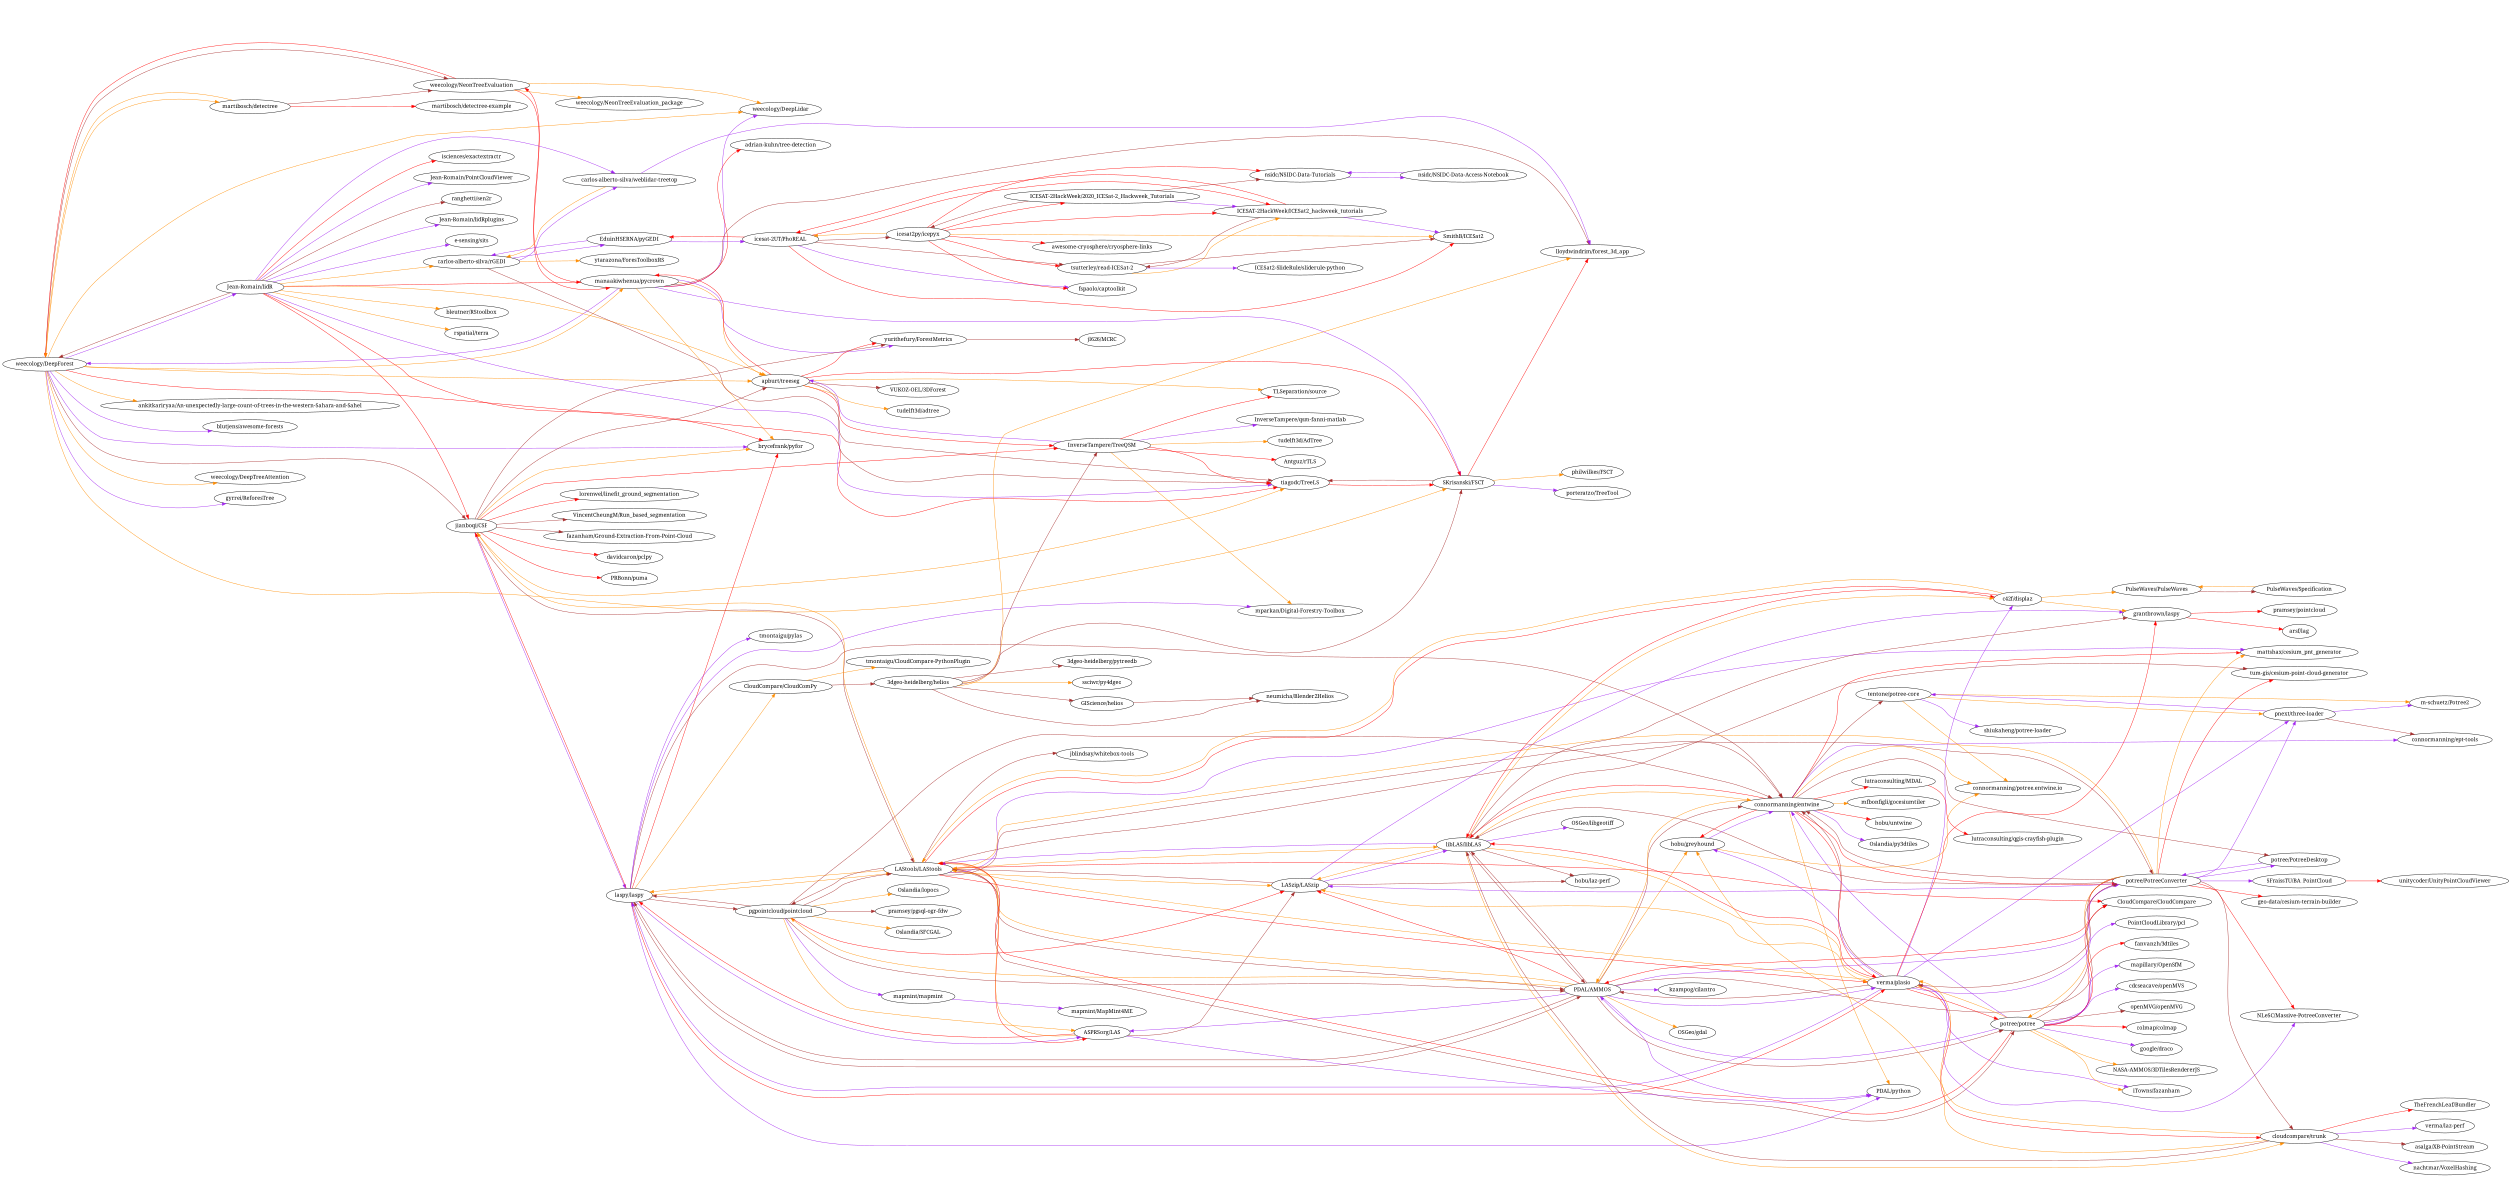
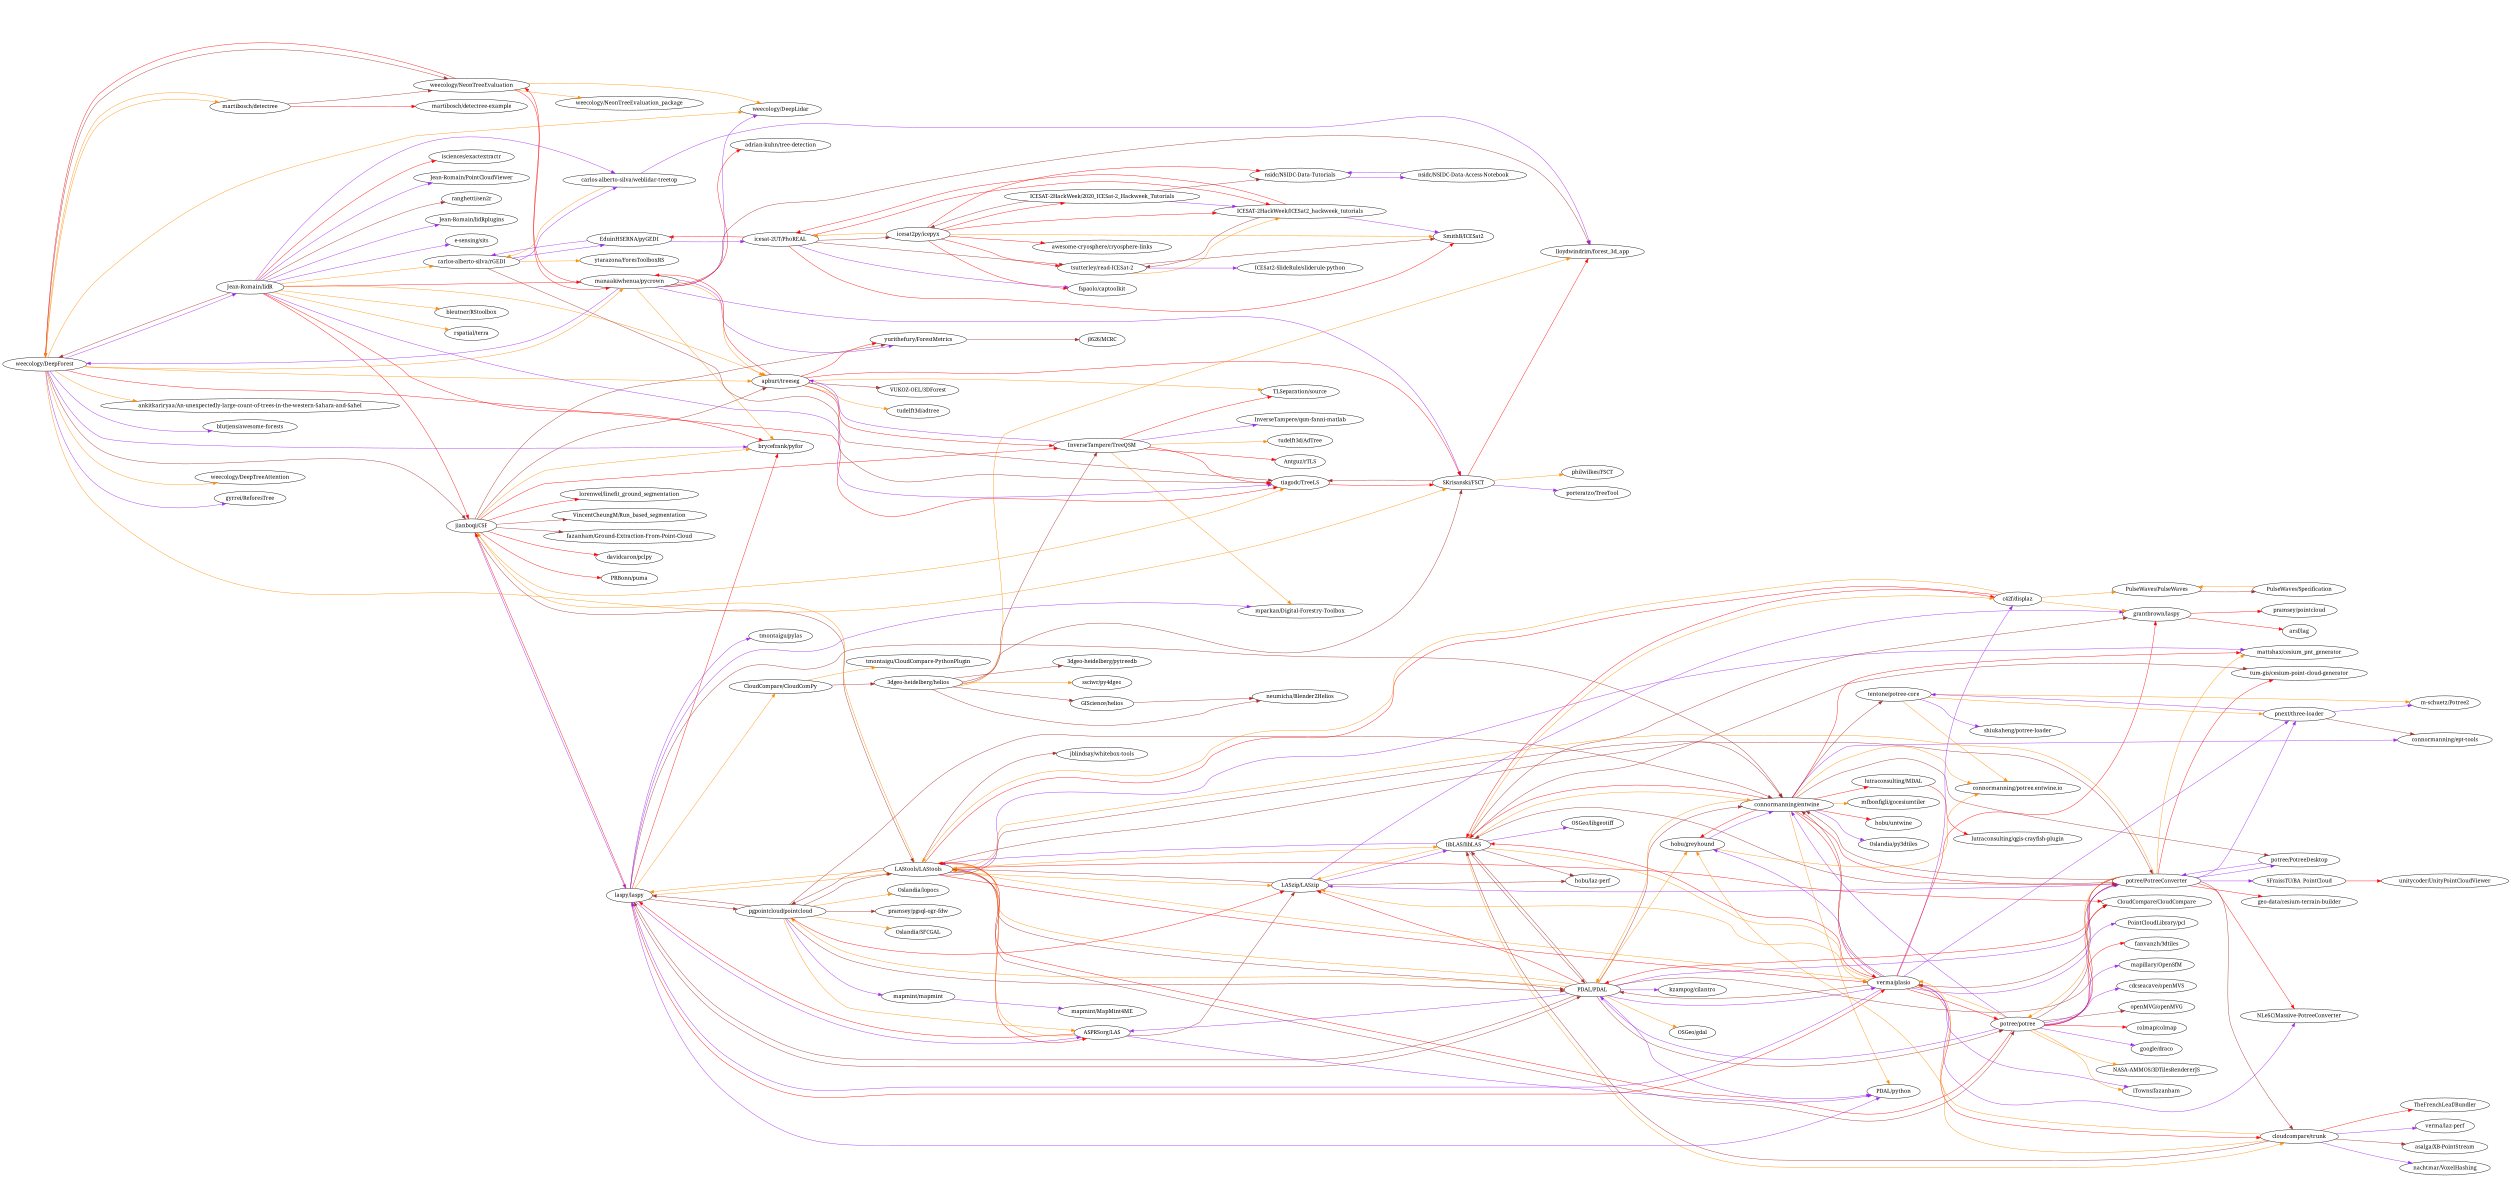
(1592, 990) -> (1592, 990)
